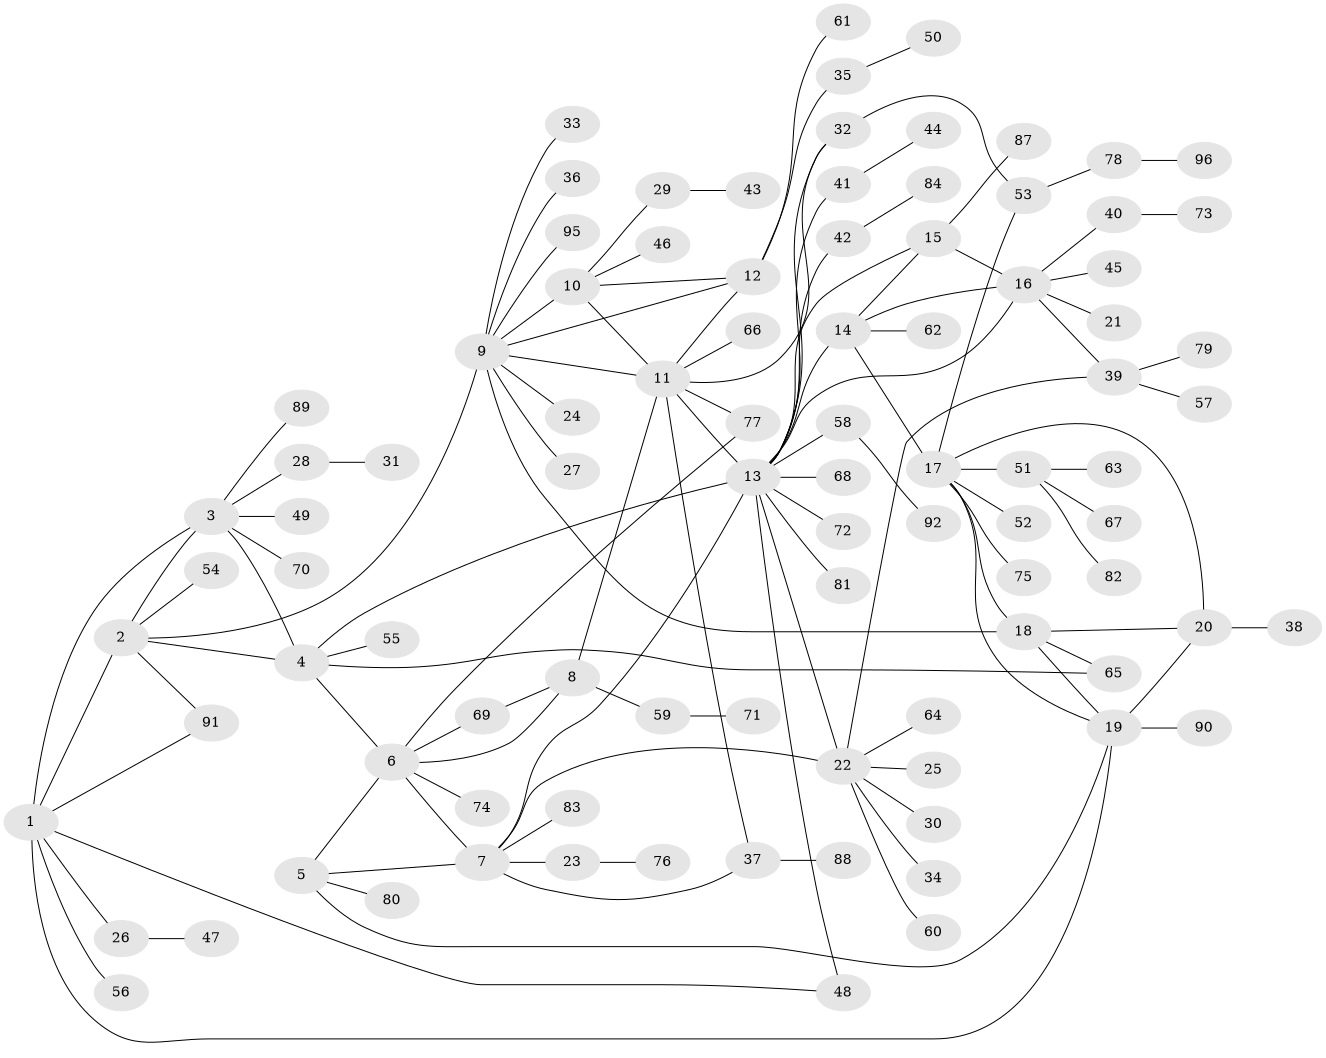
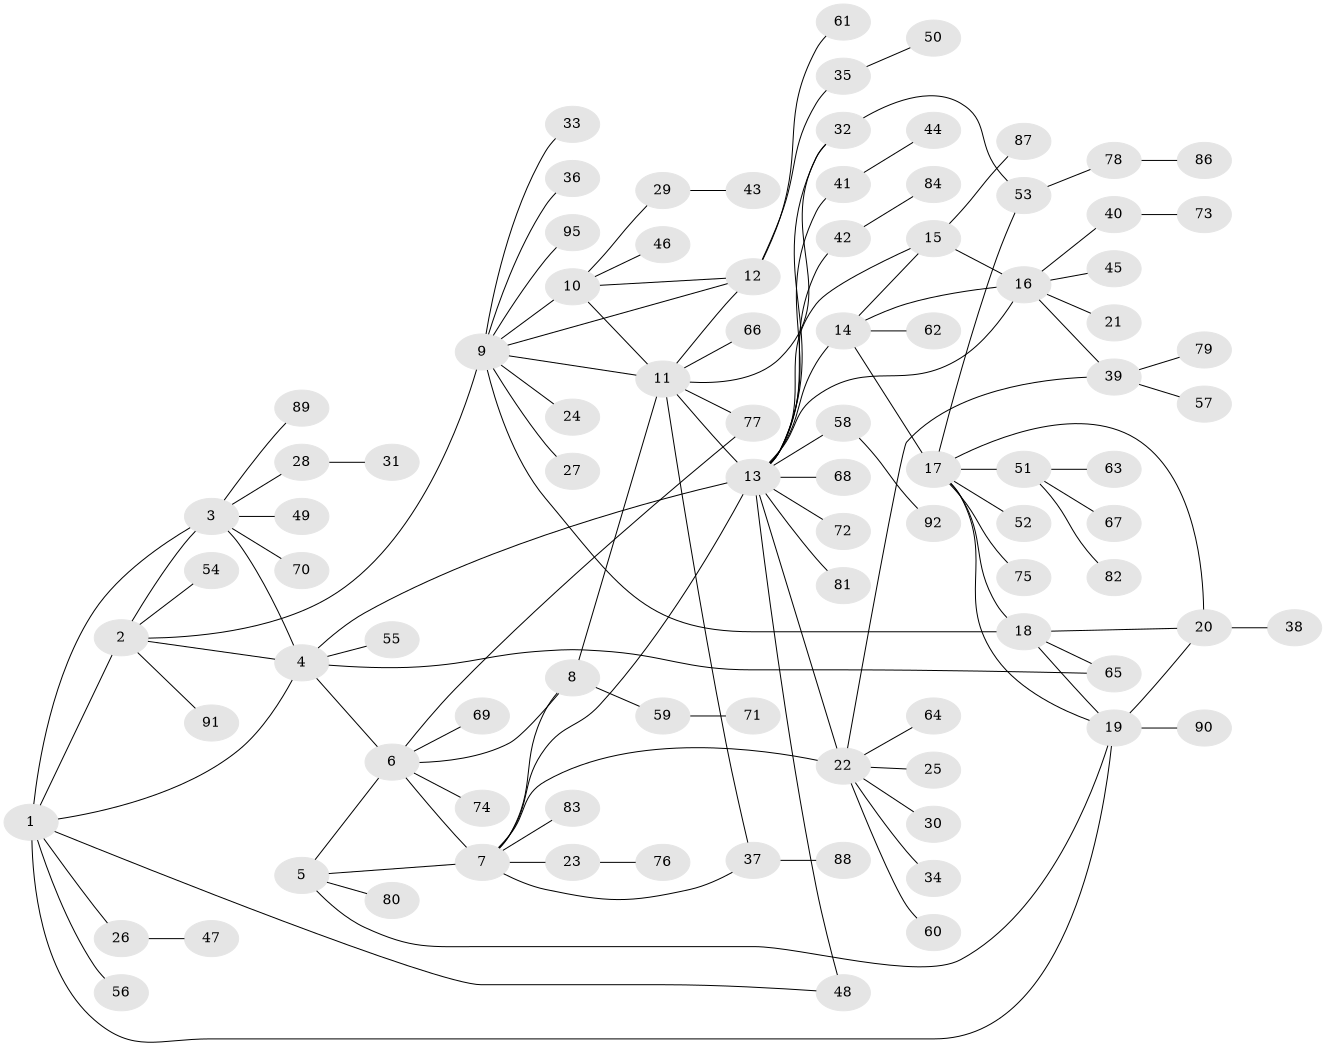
(1204, 160) -> (1204, 160)
(527, 697) -> (530, 762)
(121, 773) -> (194, 779)
